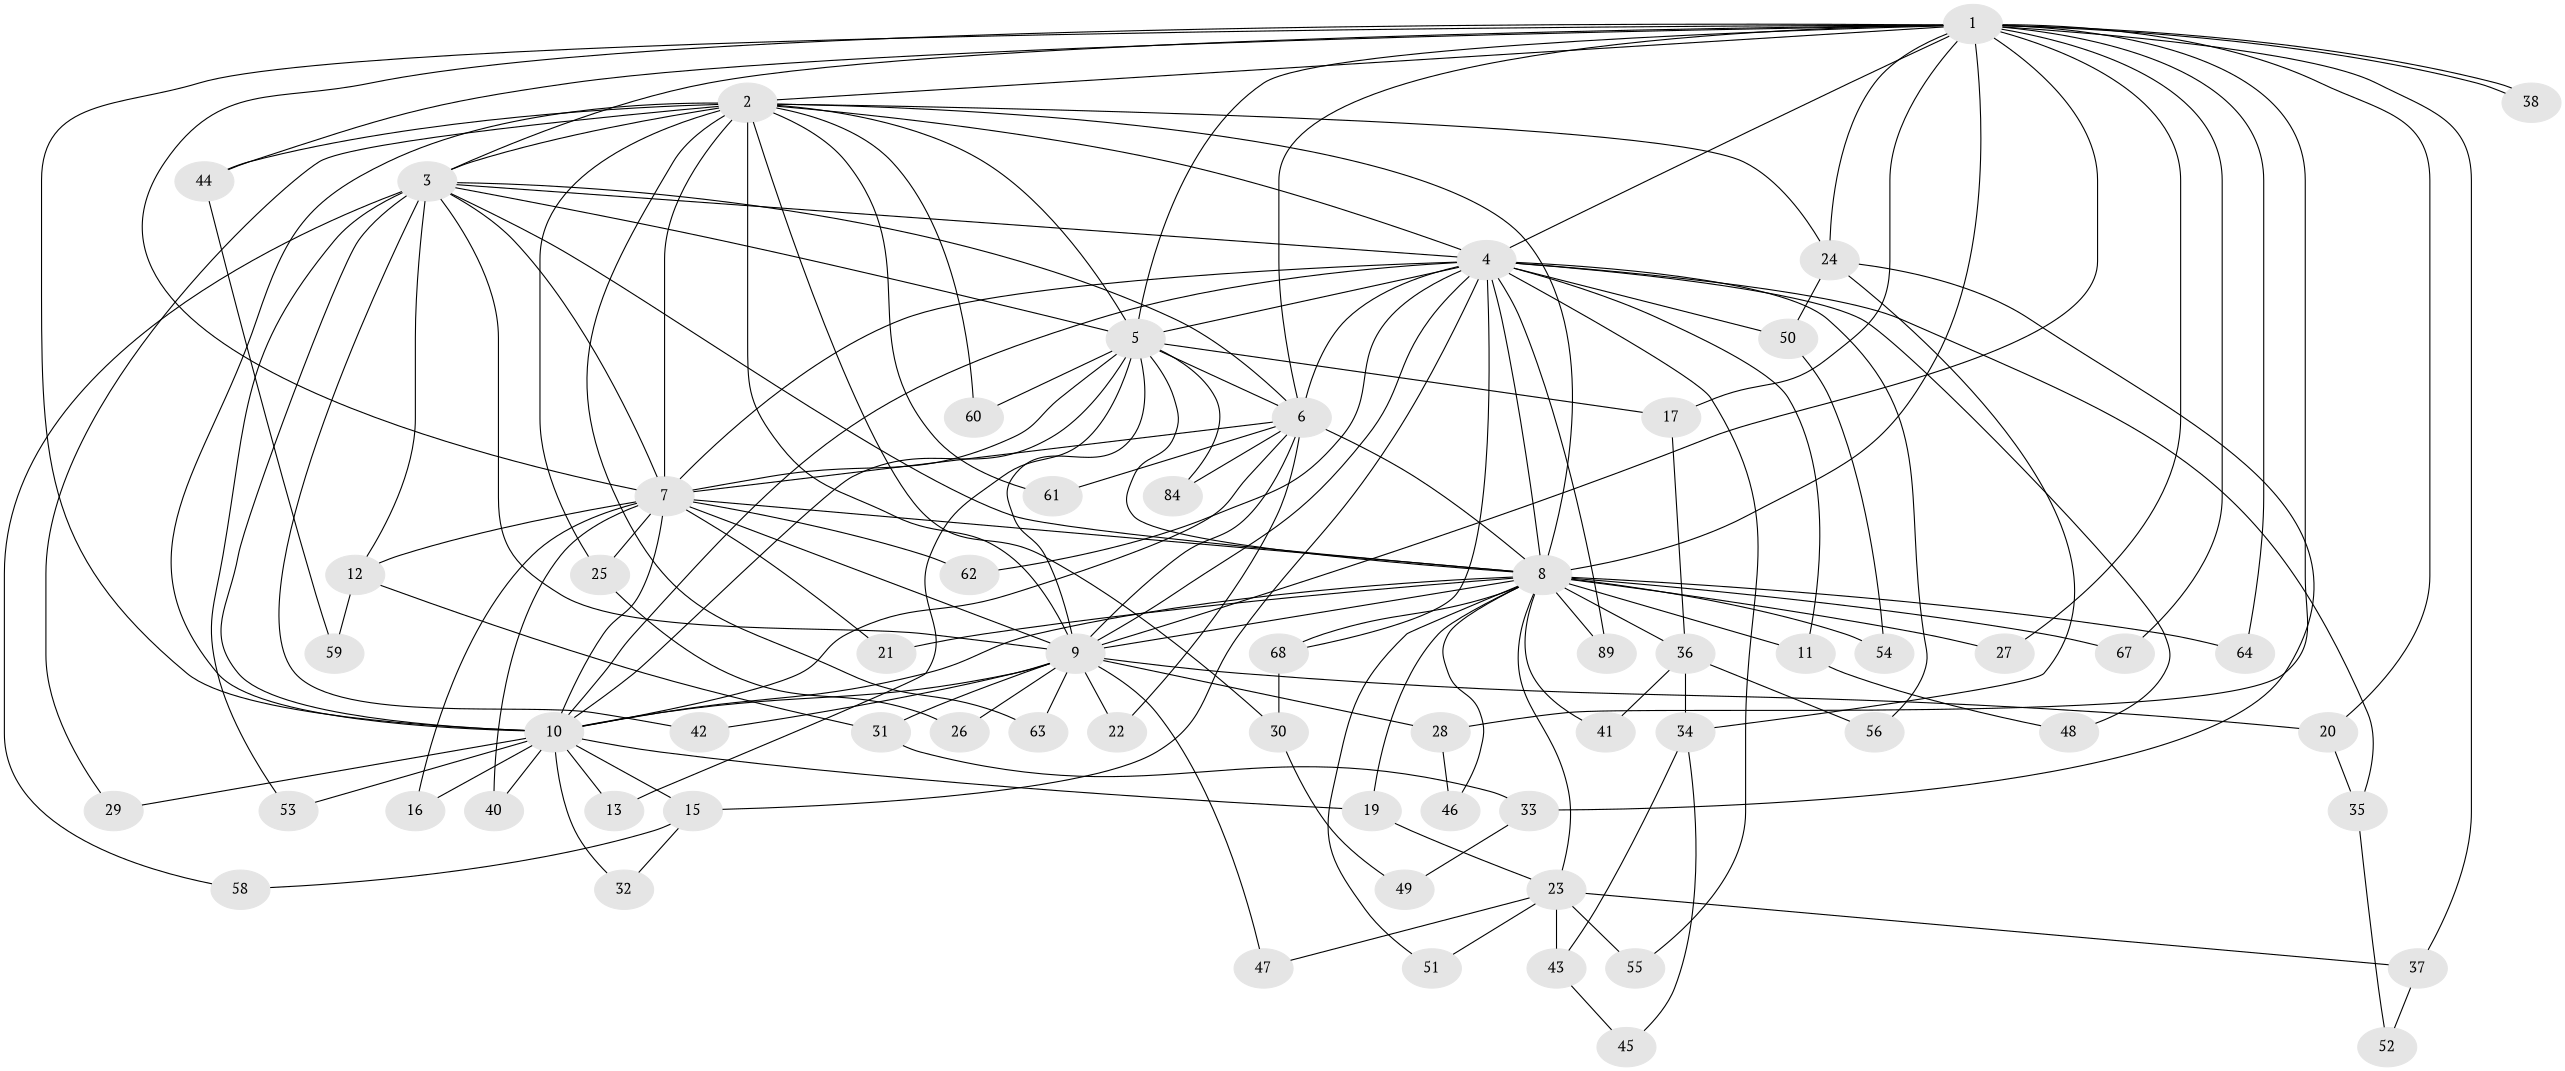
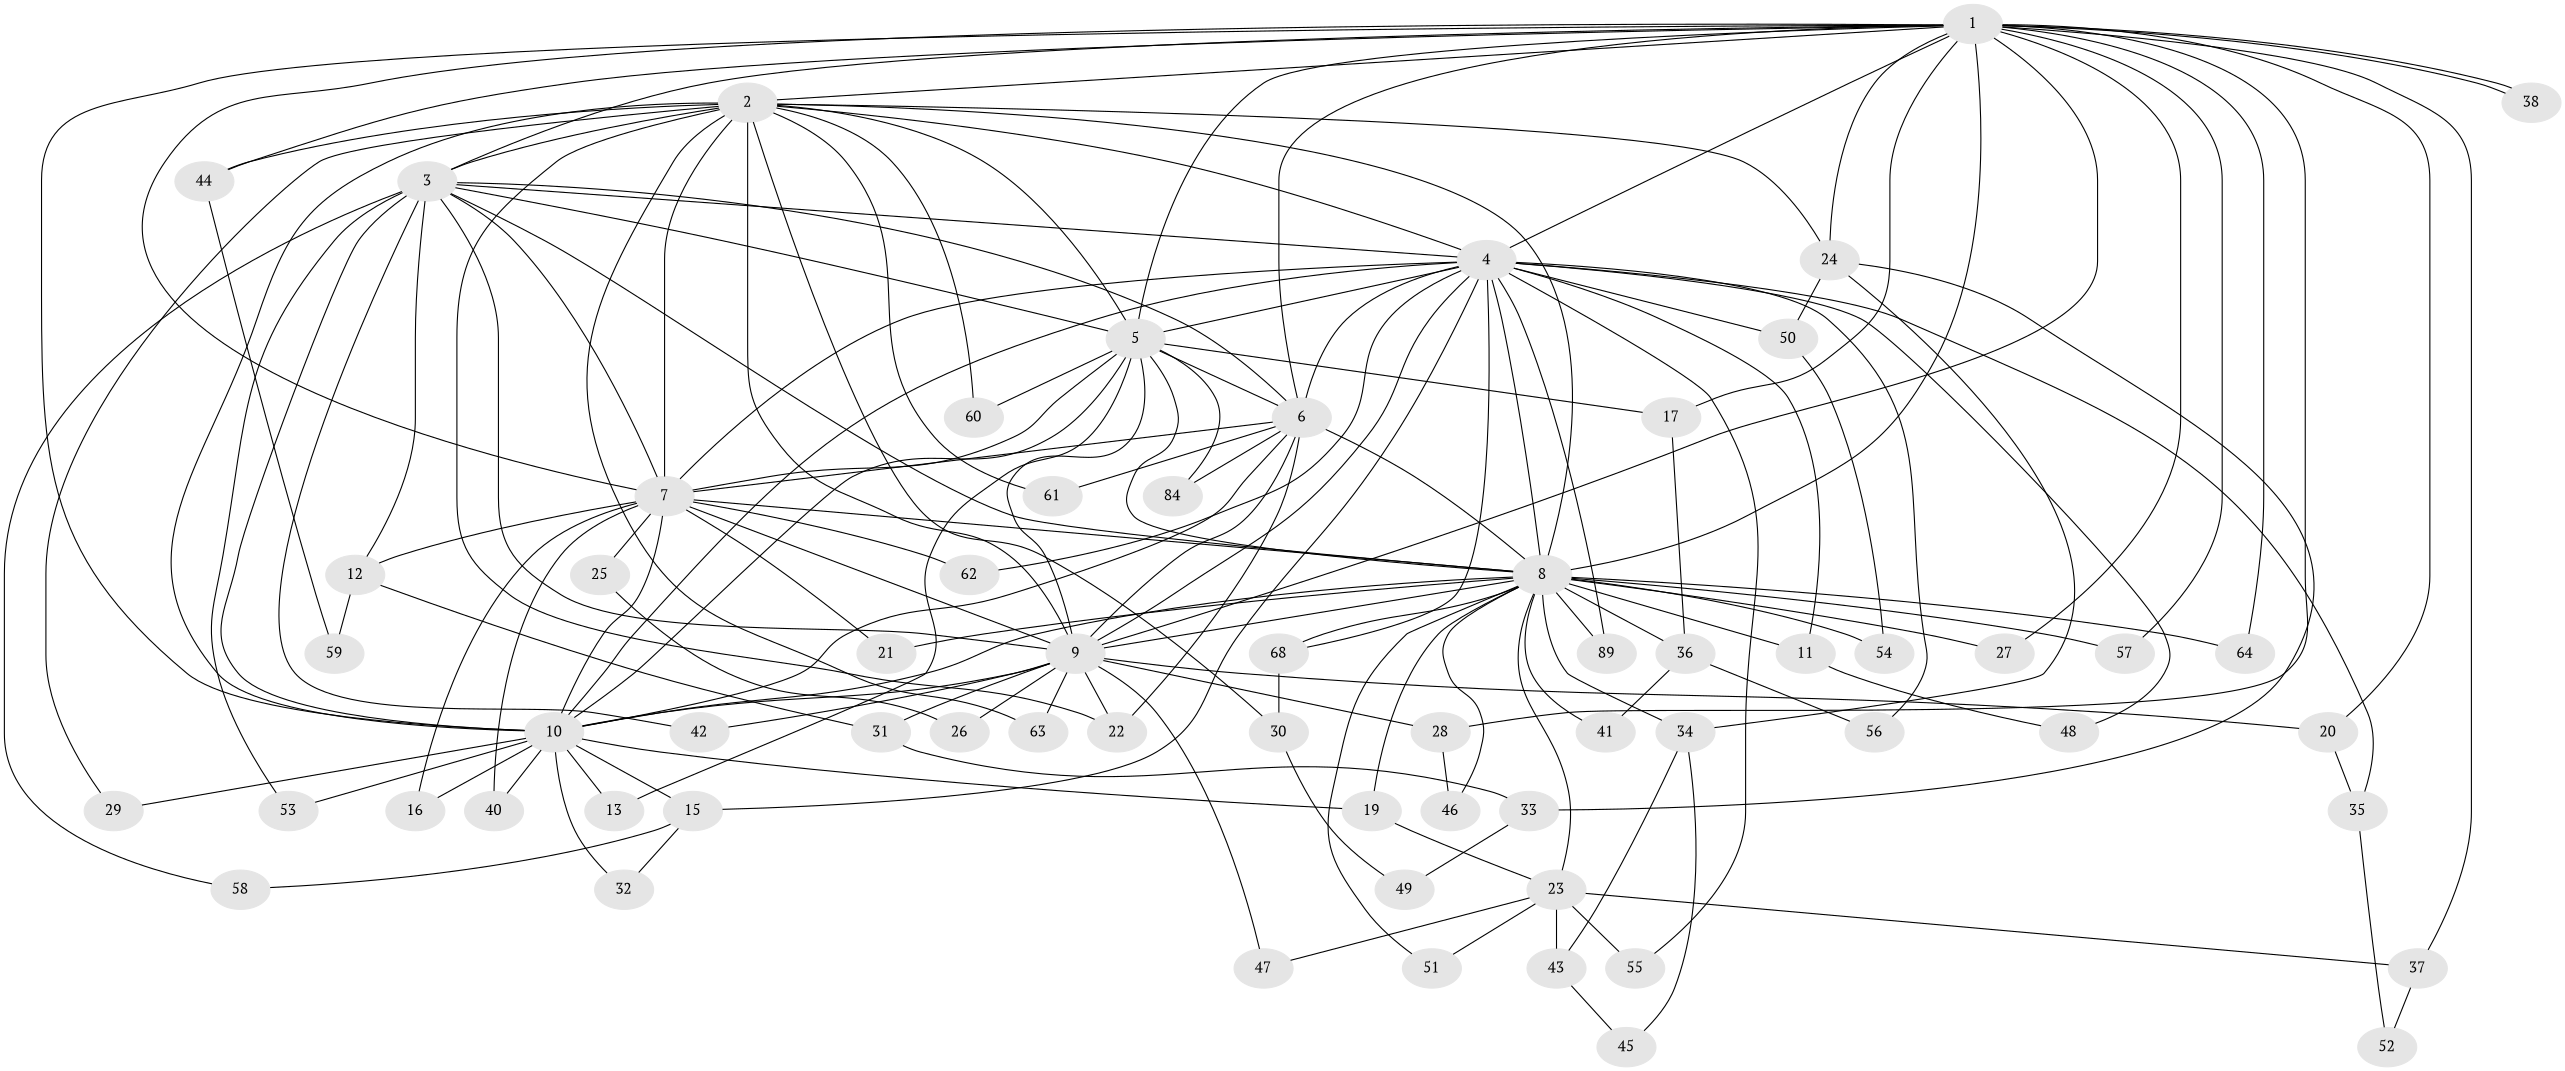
(540, 288) -> (487, 576)
(2125, 654) -> (2125, 654)
(1685, 688) -> (1577, 679)
